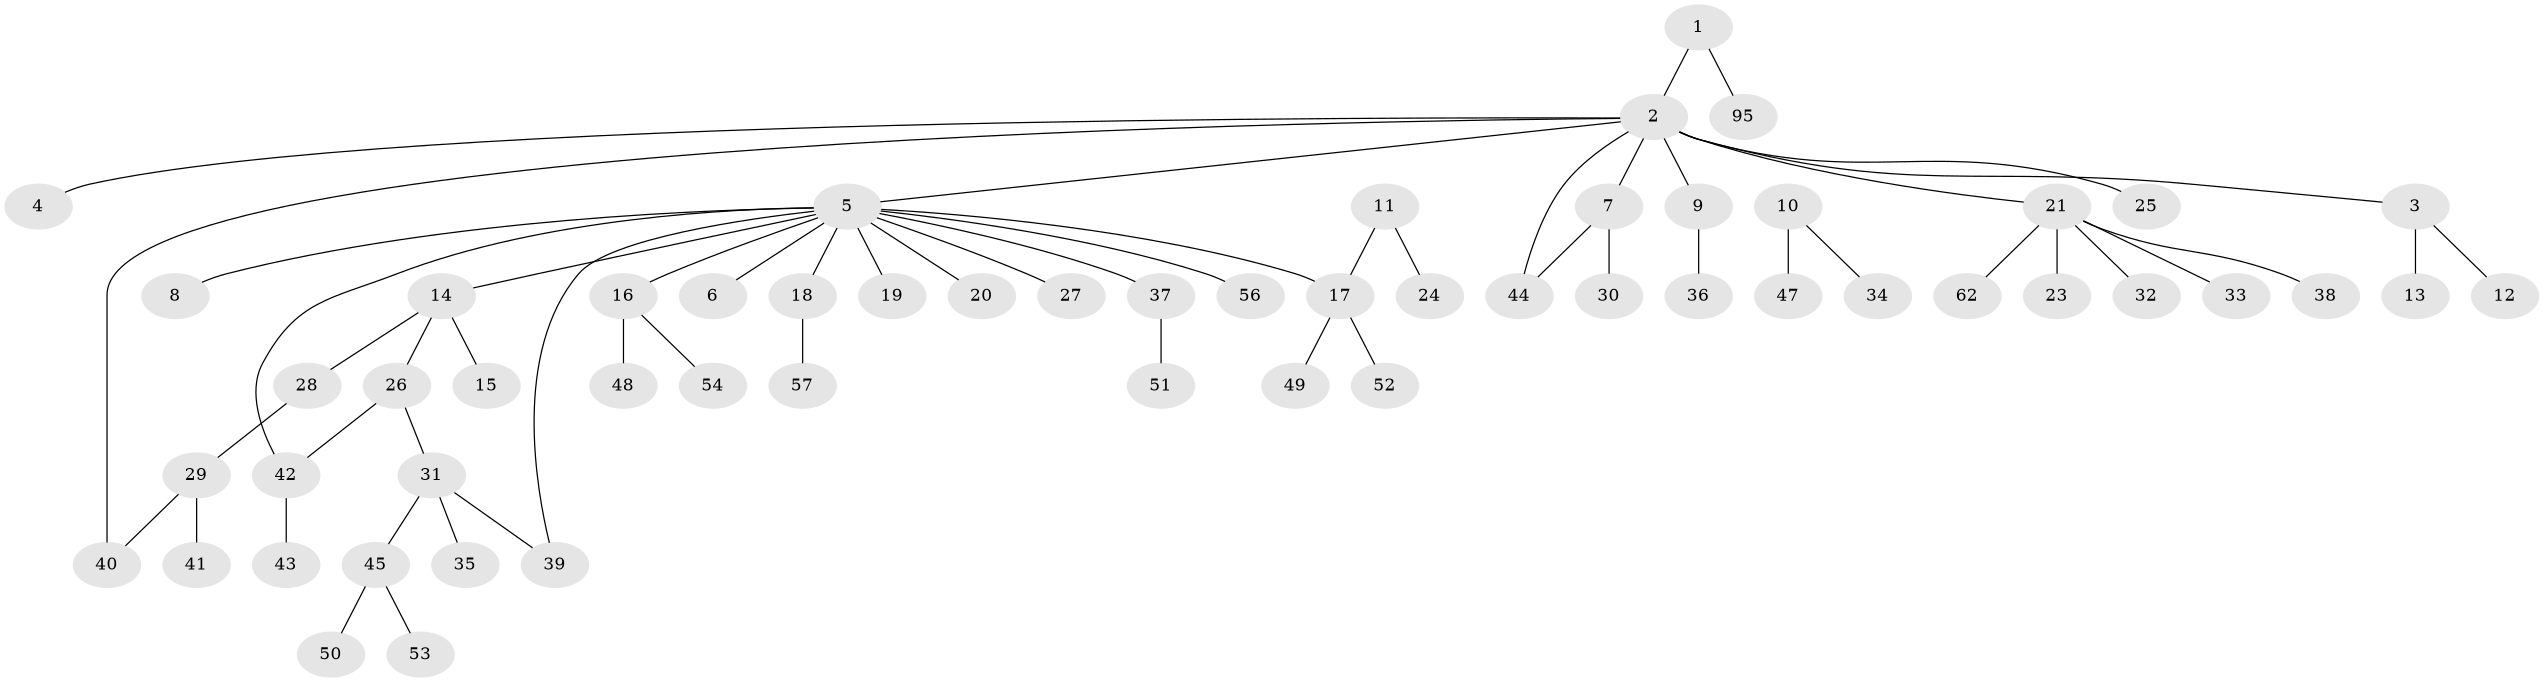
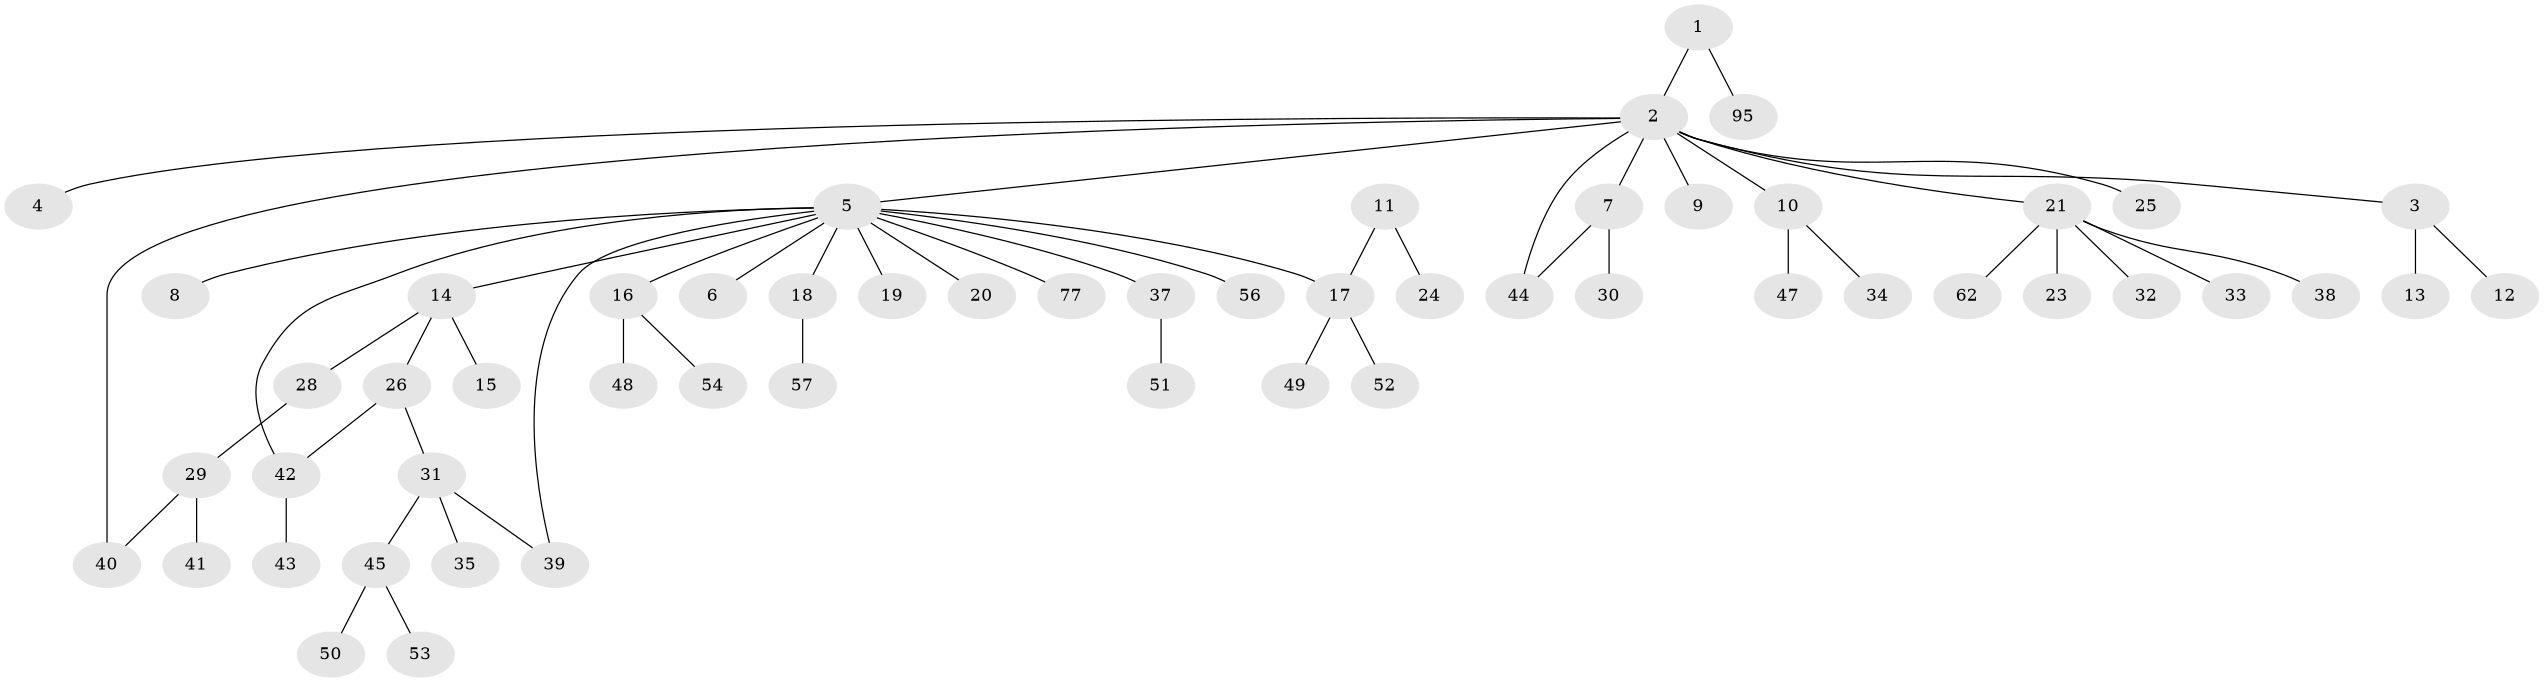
none -> (1721, 162)
(1071, 296) -> (1071, 296)
(1699, 296) -> none
